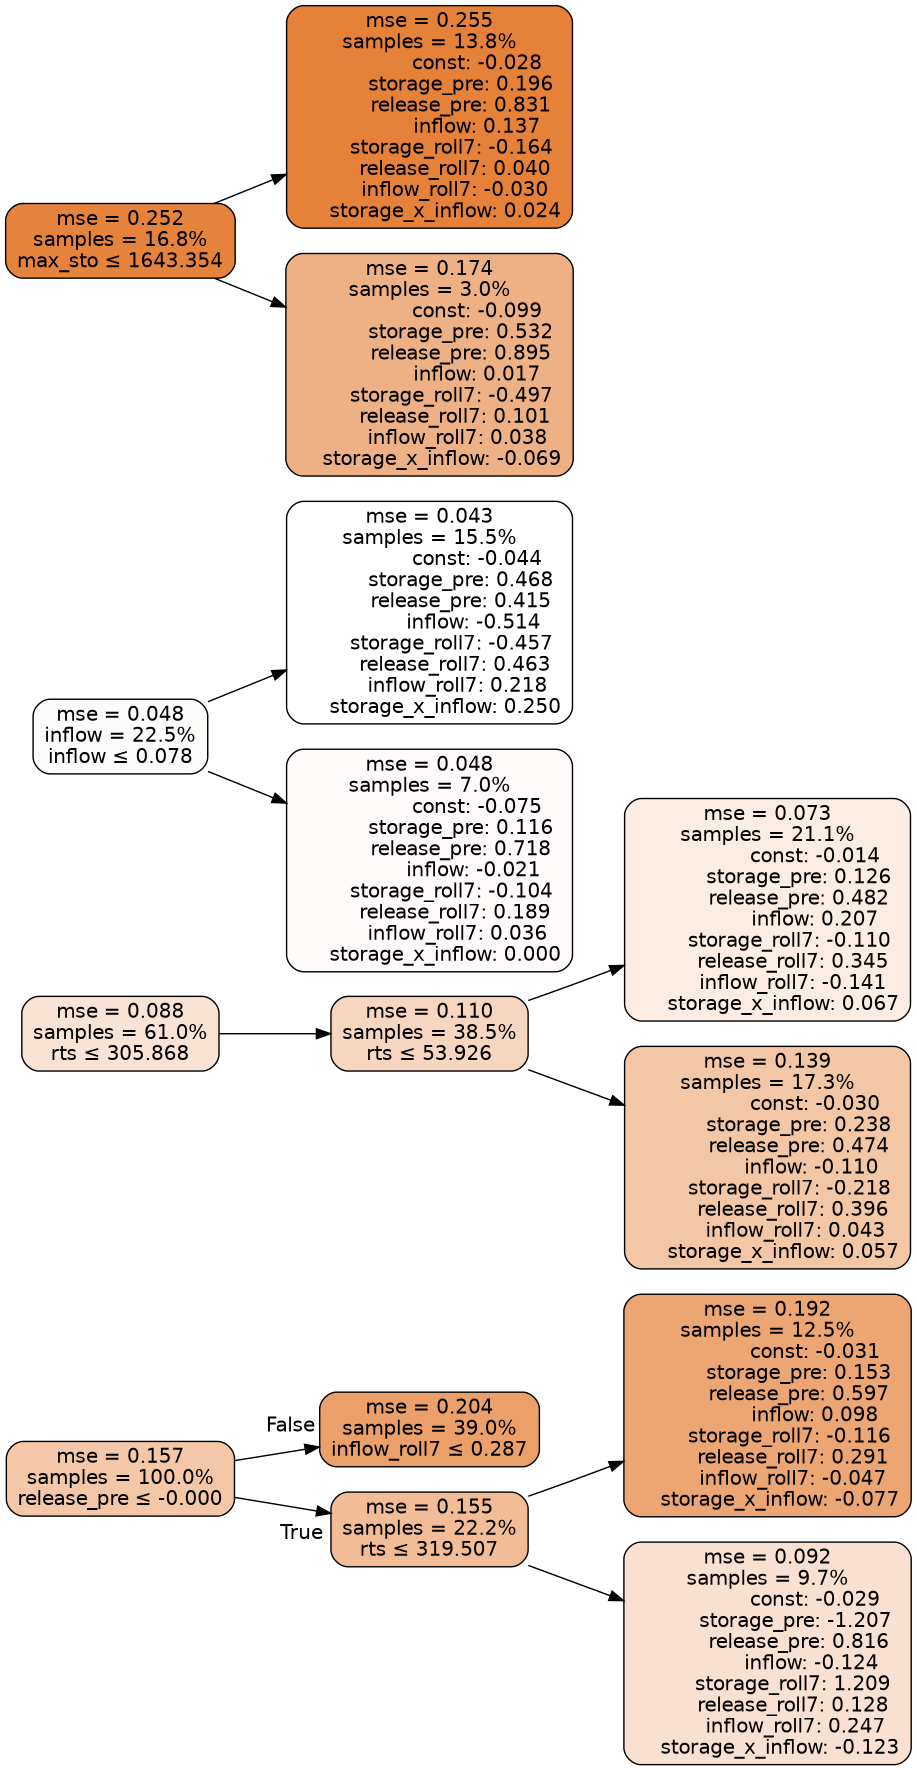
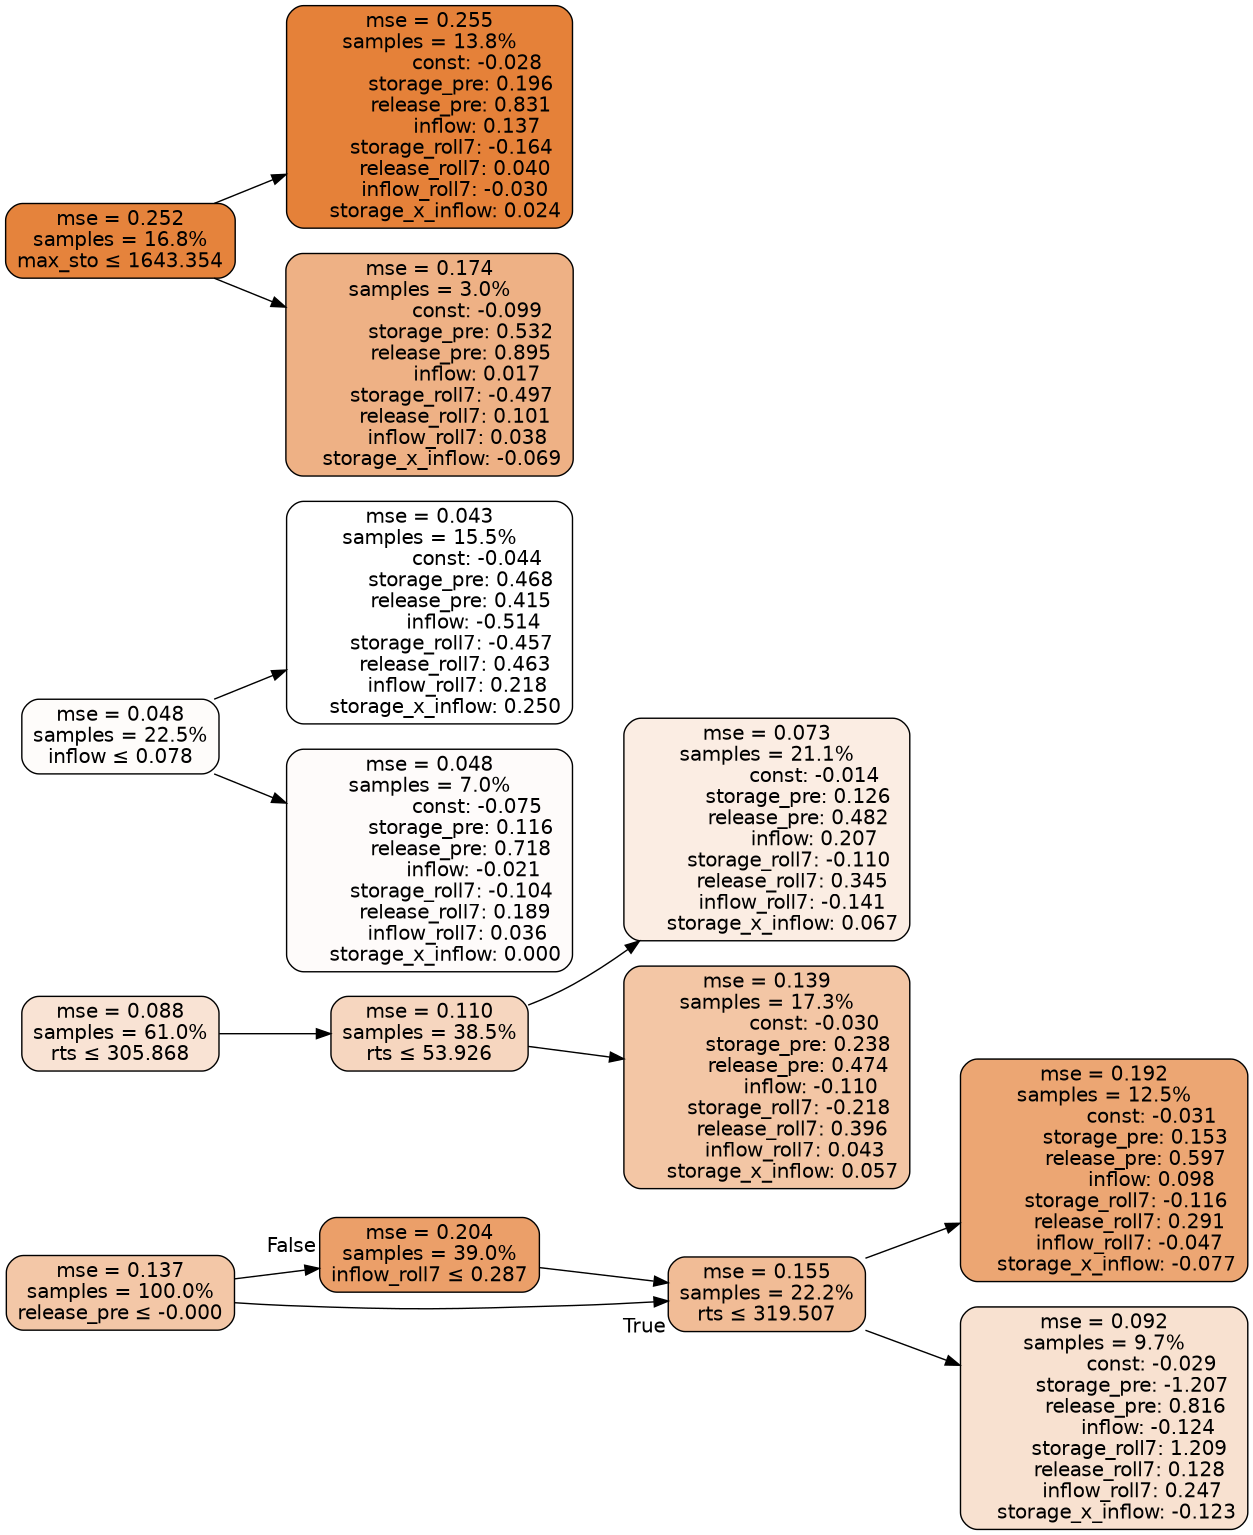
(120, 737) -> (120, 737)
none -> (597, 1274)
(120, 1479) -> (120, 1293)
